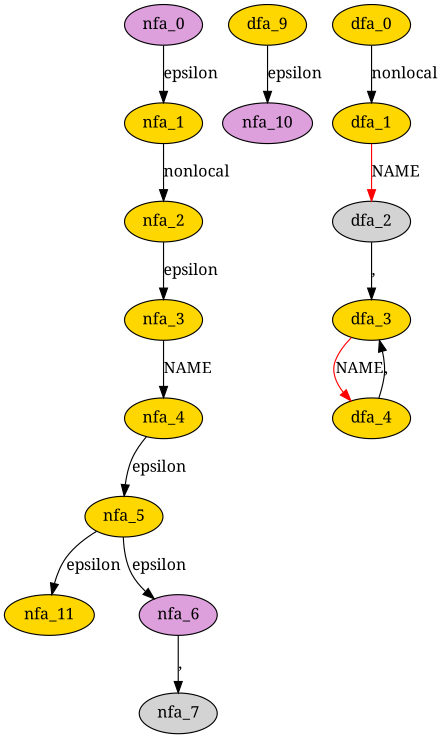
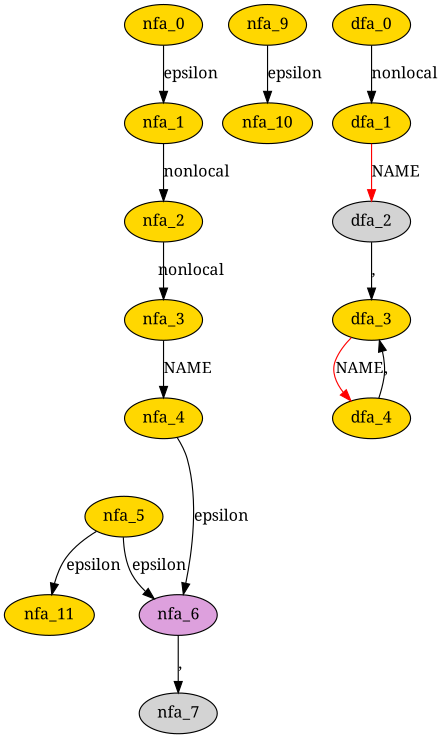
(164, 25) -> (164, 25)
(268, 25) -> (268, 25)
(268, 123) -> (268, 123)
(191, 271) -> (191, 271)
(132, 459) -> (194, 509)
